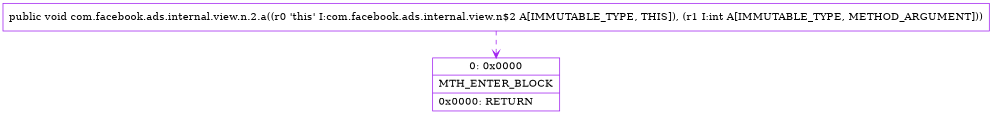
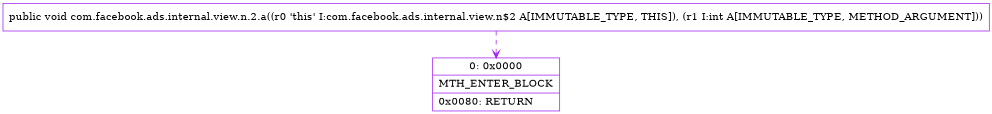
(491, 102) -> (491, 102)
